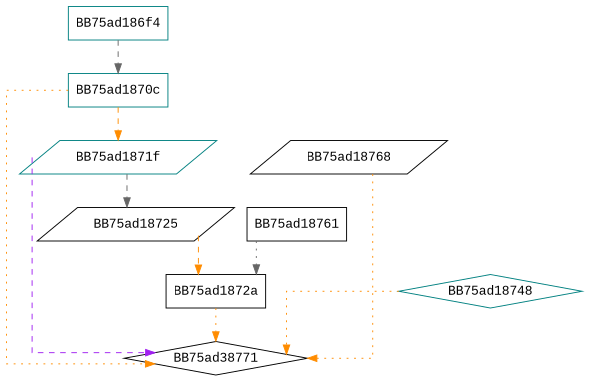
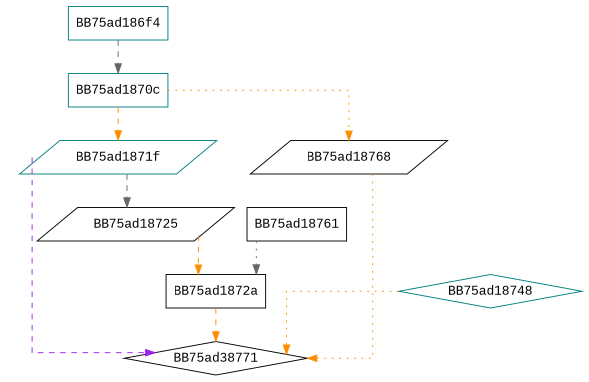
(7, 266) -> (279, 90)
(216, 320) -> (216, 320)
